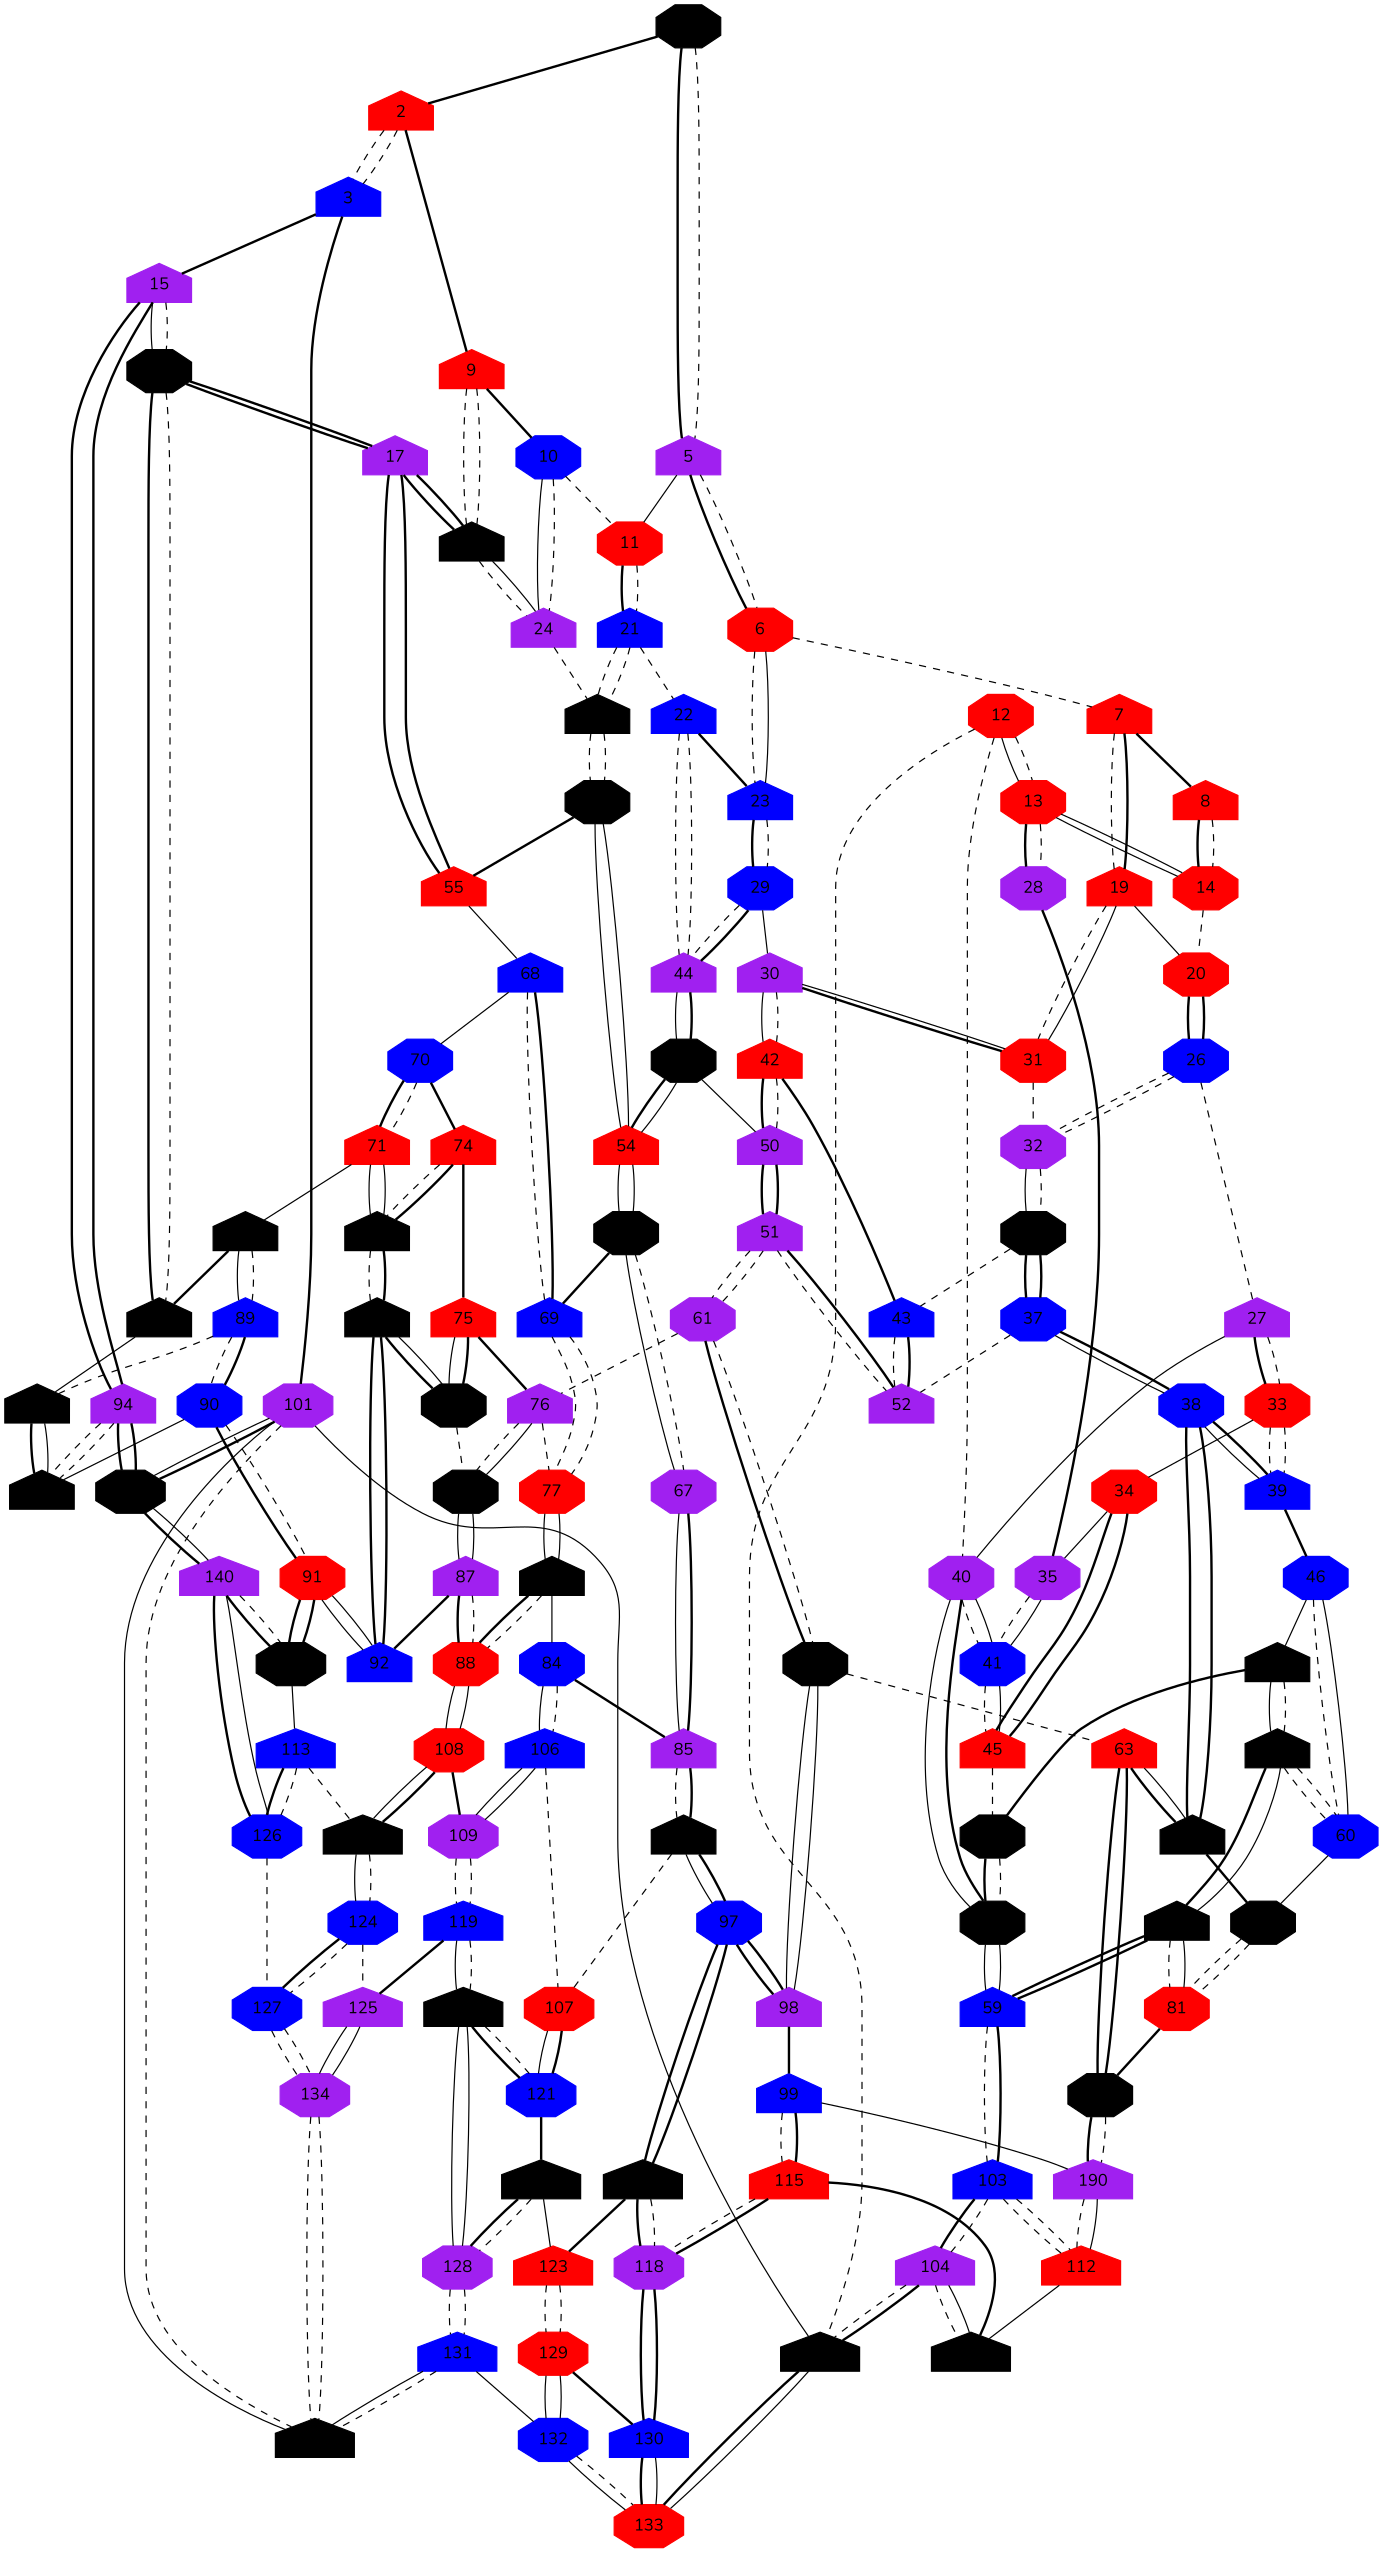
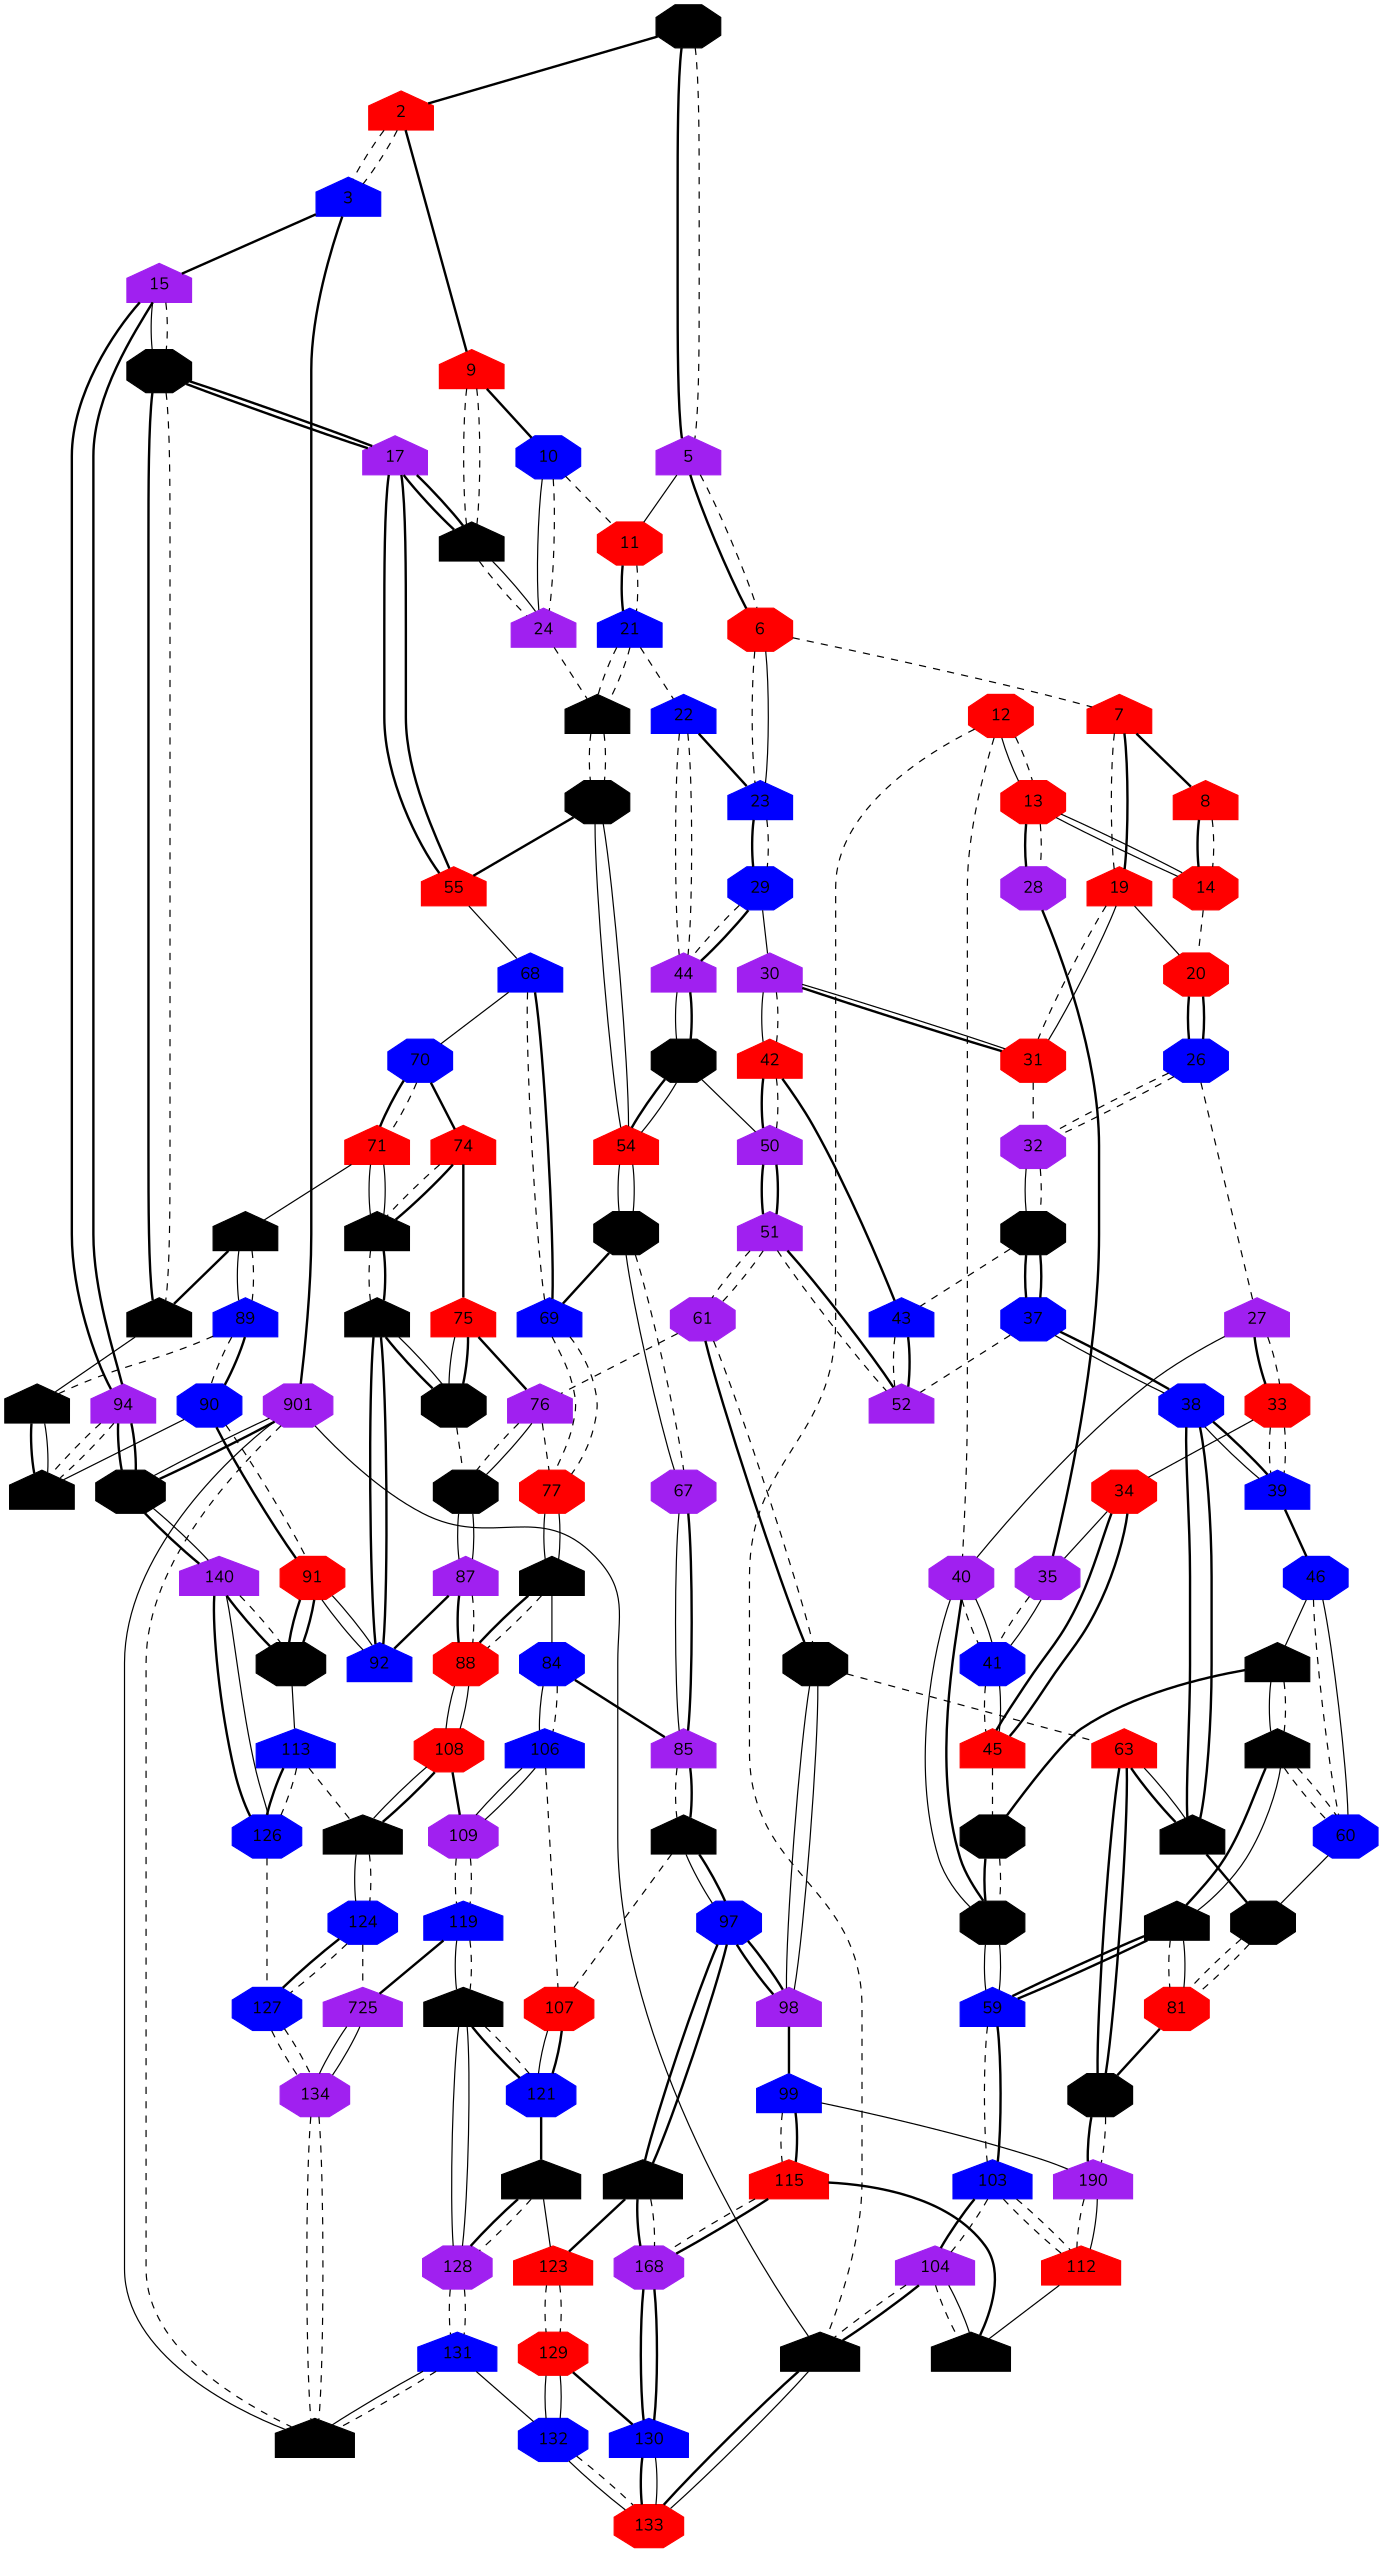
(298, 1406) -> (298, 1406)
(363, 2009) -> (363, 2009)
(649, 2268) -> (649, 2268)
